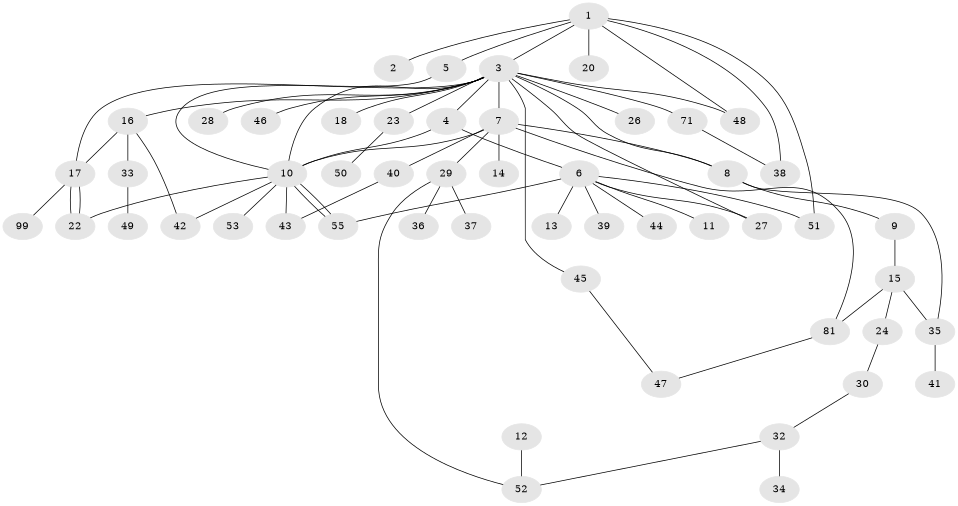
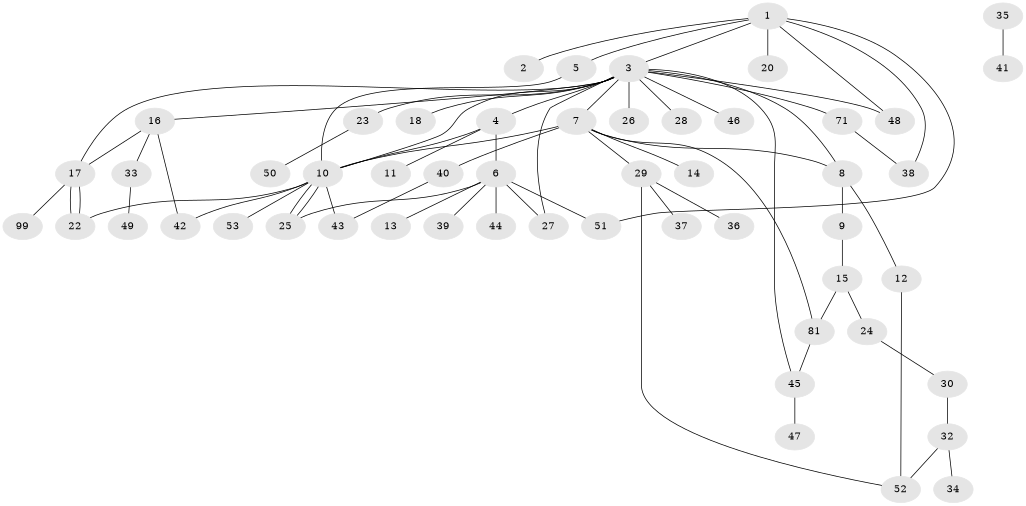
(888, 199) -> (875, 225)
(650, 201) -> (432, 153)
(338, 226) -> (286, 226)
(915, 305) -> none
(746, 358) -> (805, 358)
